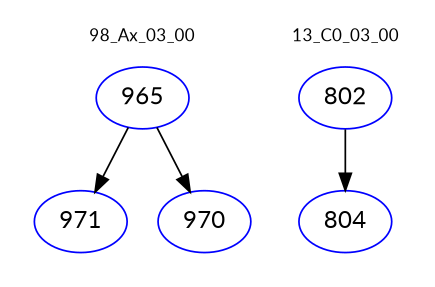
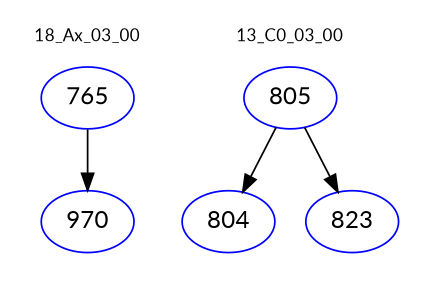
(143, 37) -> (88, 37)
(143, 98) -> (88, 98)
(345, 98) -> (290, 98)
(81, 222) -> none
none -> (352, 222)
